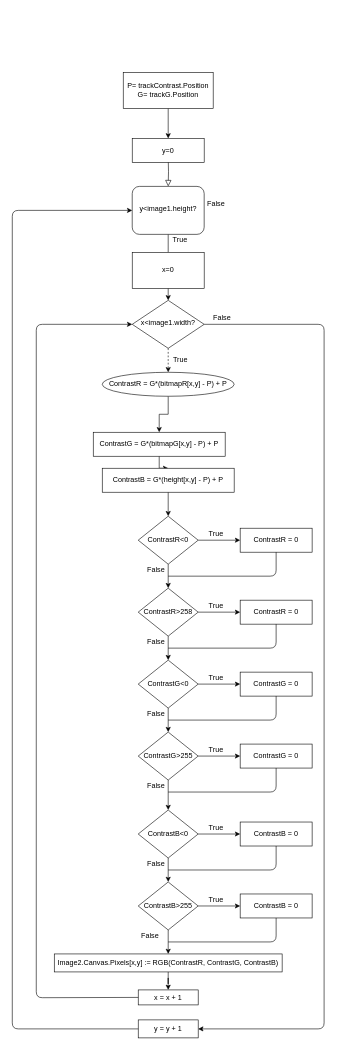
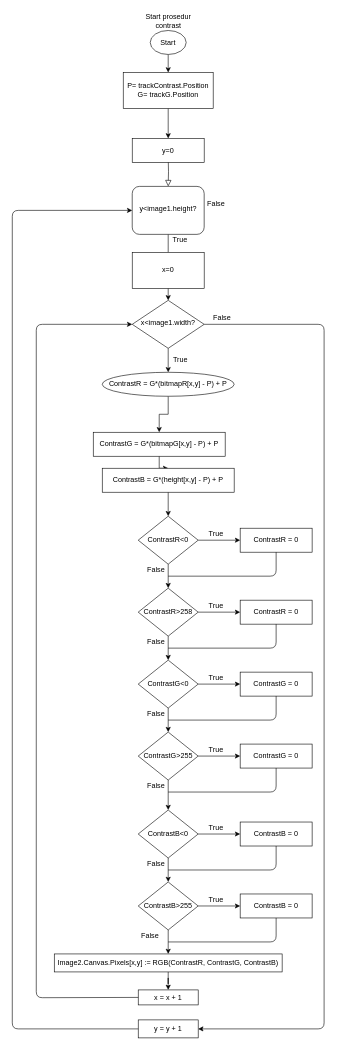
none -> (168, 21)
none -> (168, 42)
none -> (168, 66)
(168, 357) -> (168, 357)
